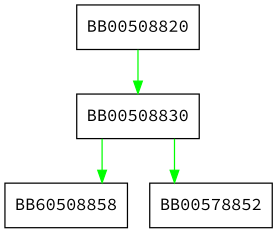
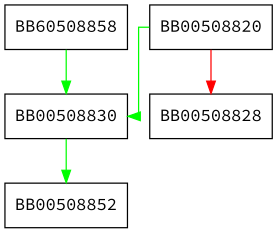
none -> (211, 116)
(102, 155) -> (66, 65)
(211, 205) -> (66, 205)
